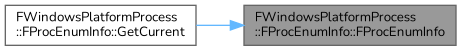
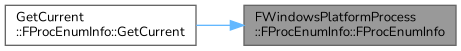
(101, 25) -> (101, 25)
